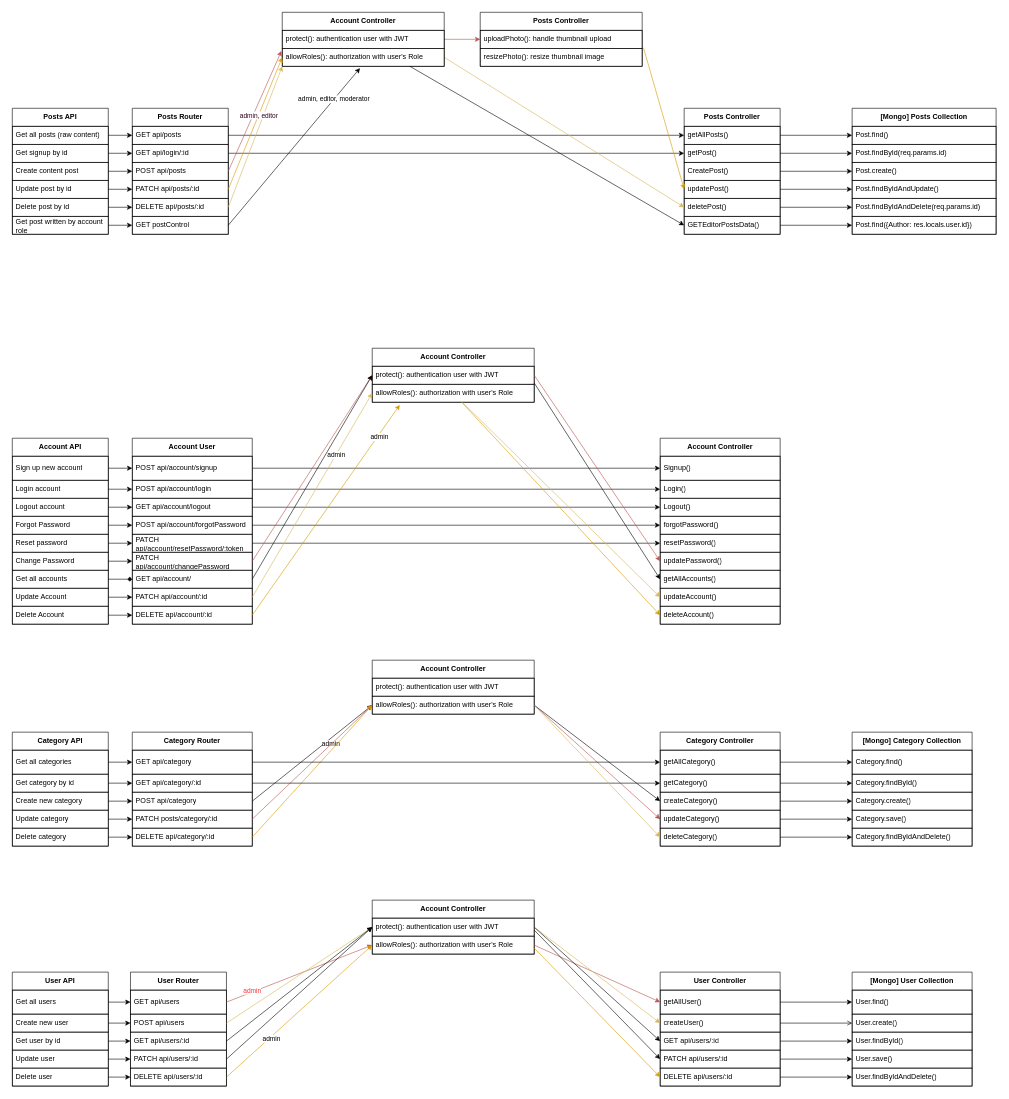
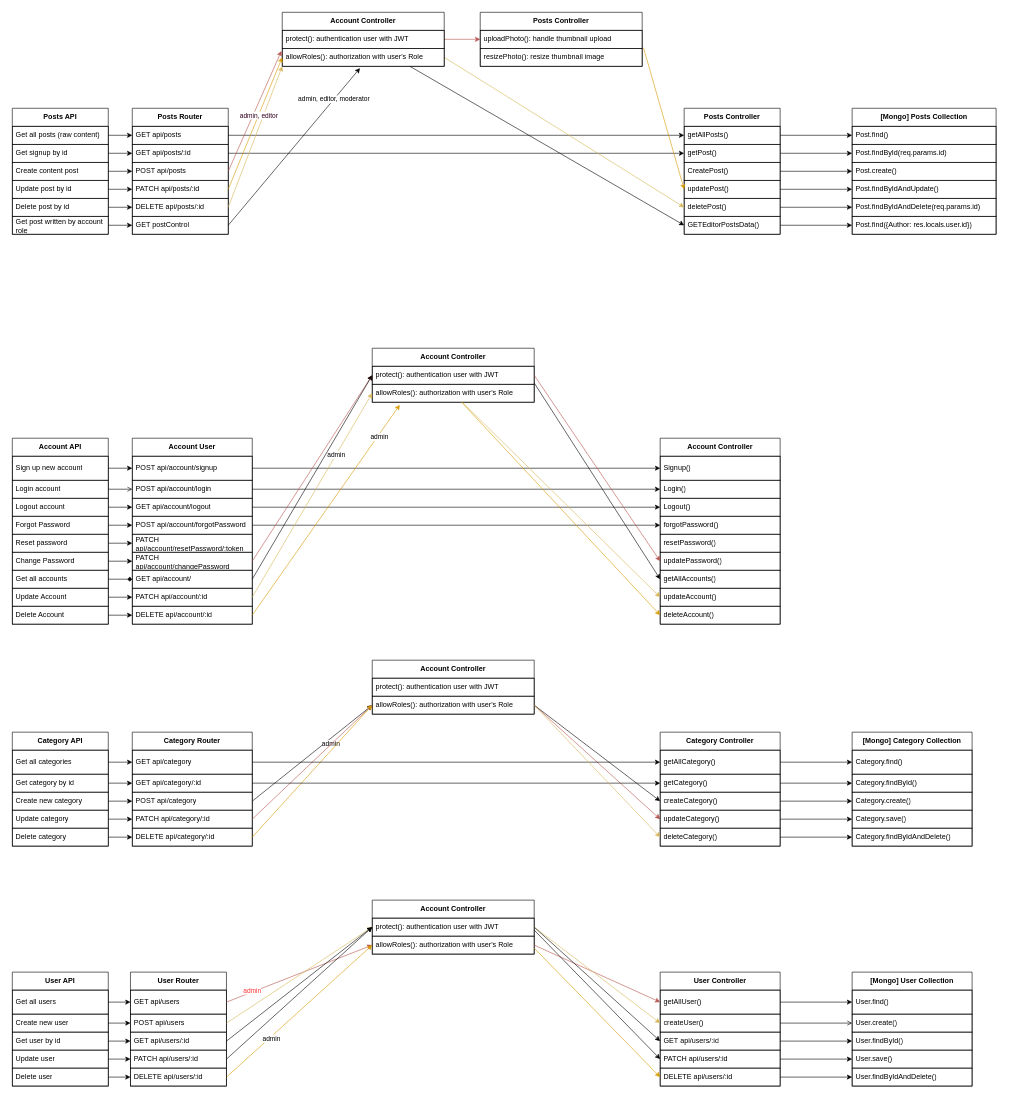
(165, 153) -> (166, 153)
(126, 489) -> (127, 489)
(654, 543) -> none
(181, 819) -> (177, 819)
